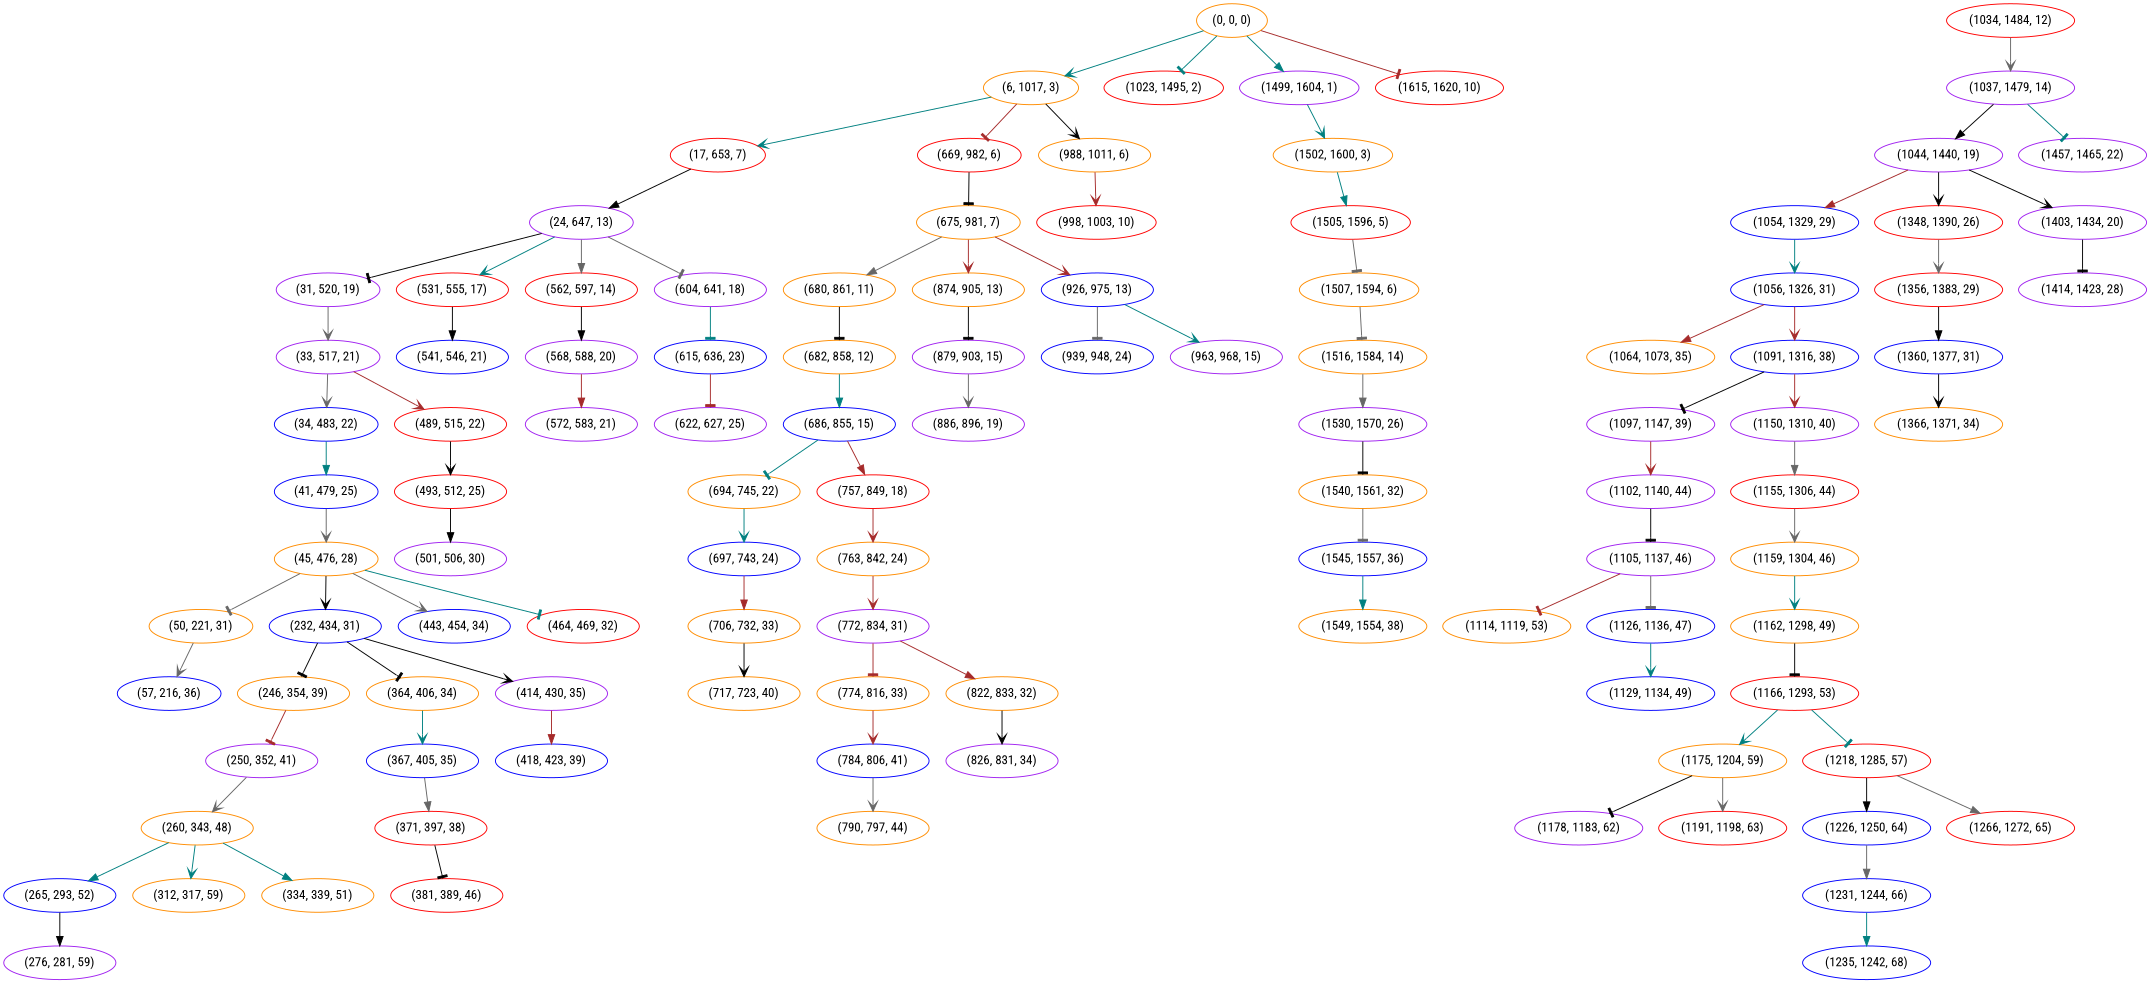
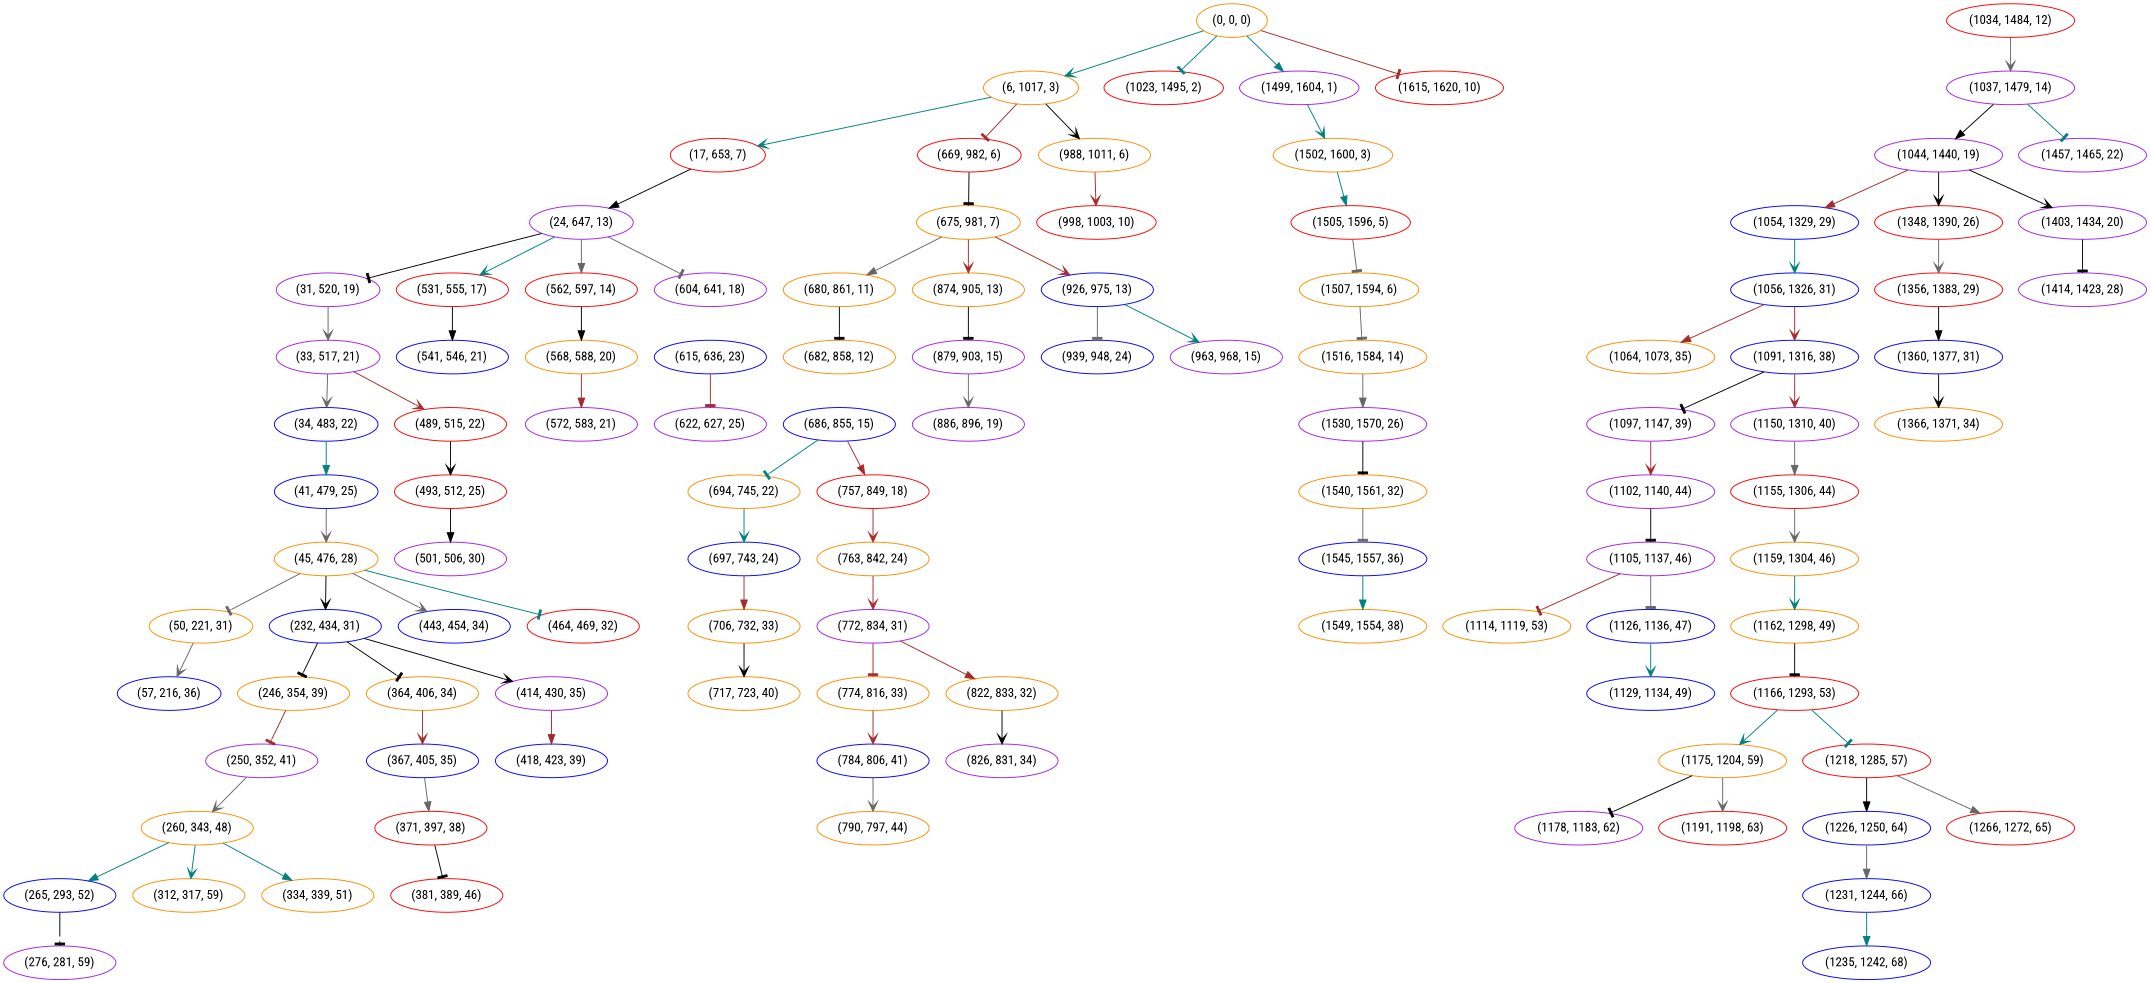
(710, 321) -> none
(581, 357) -> (581, 357)
(839, 386) -> none
(422, 723) -> (422, 723)
(60, 925) -> (60, 925)
